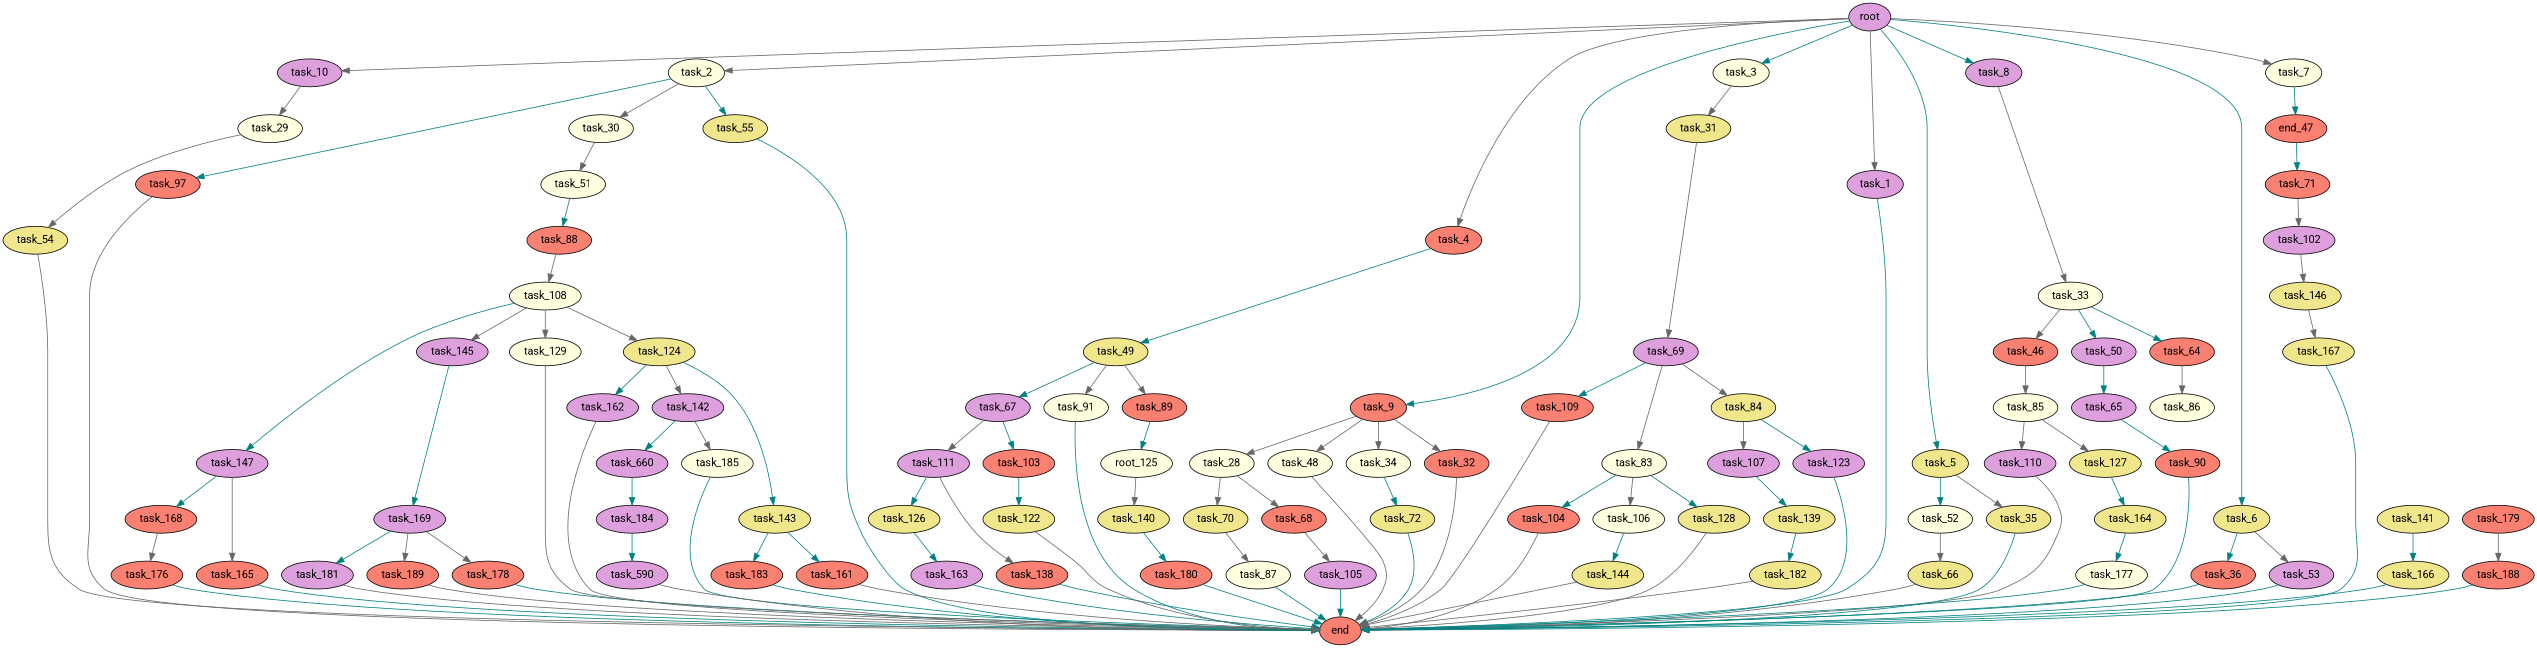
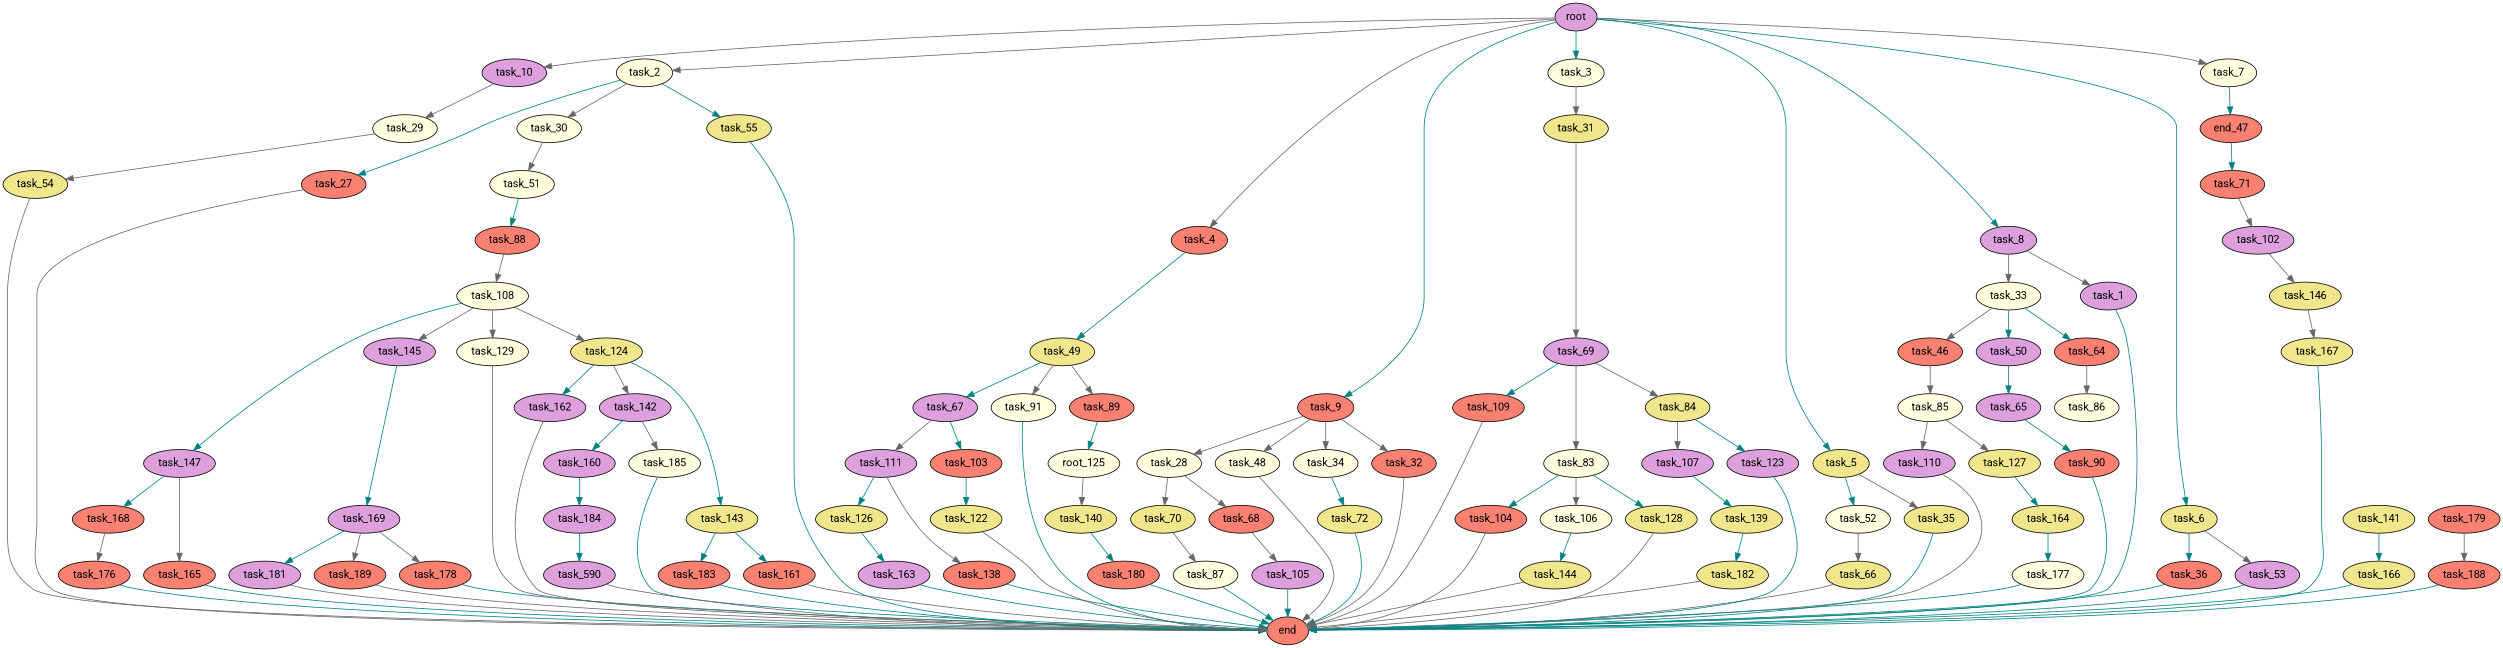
(1872, 97) -> (2055, 266)
(168, 184) -> (334, 184)
(632, 463) -> (579, 463)
